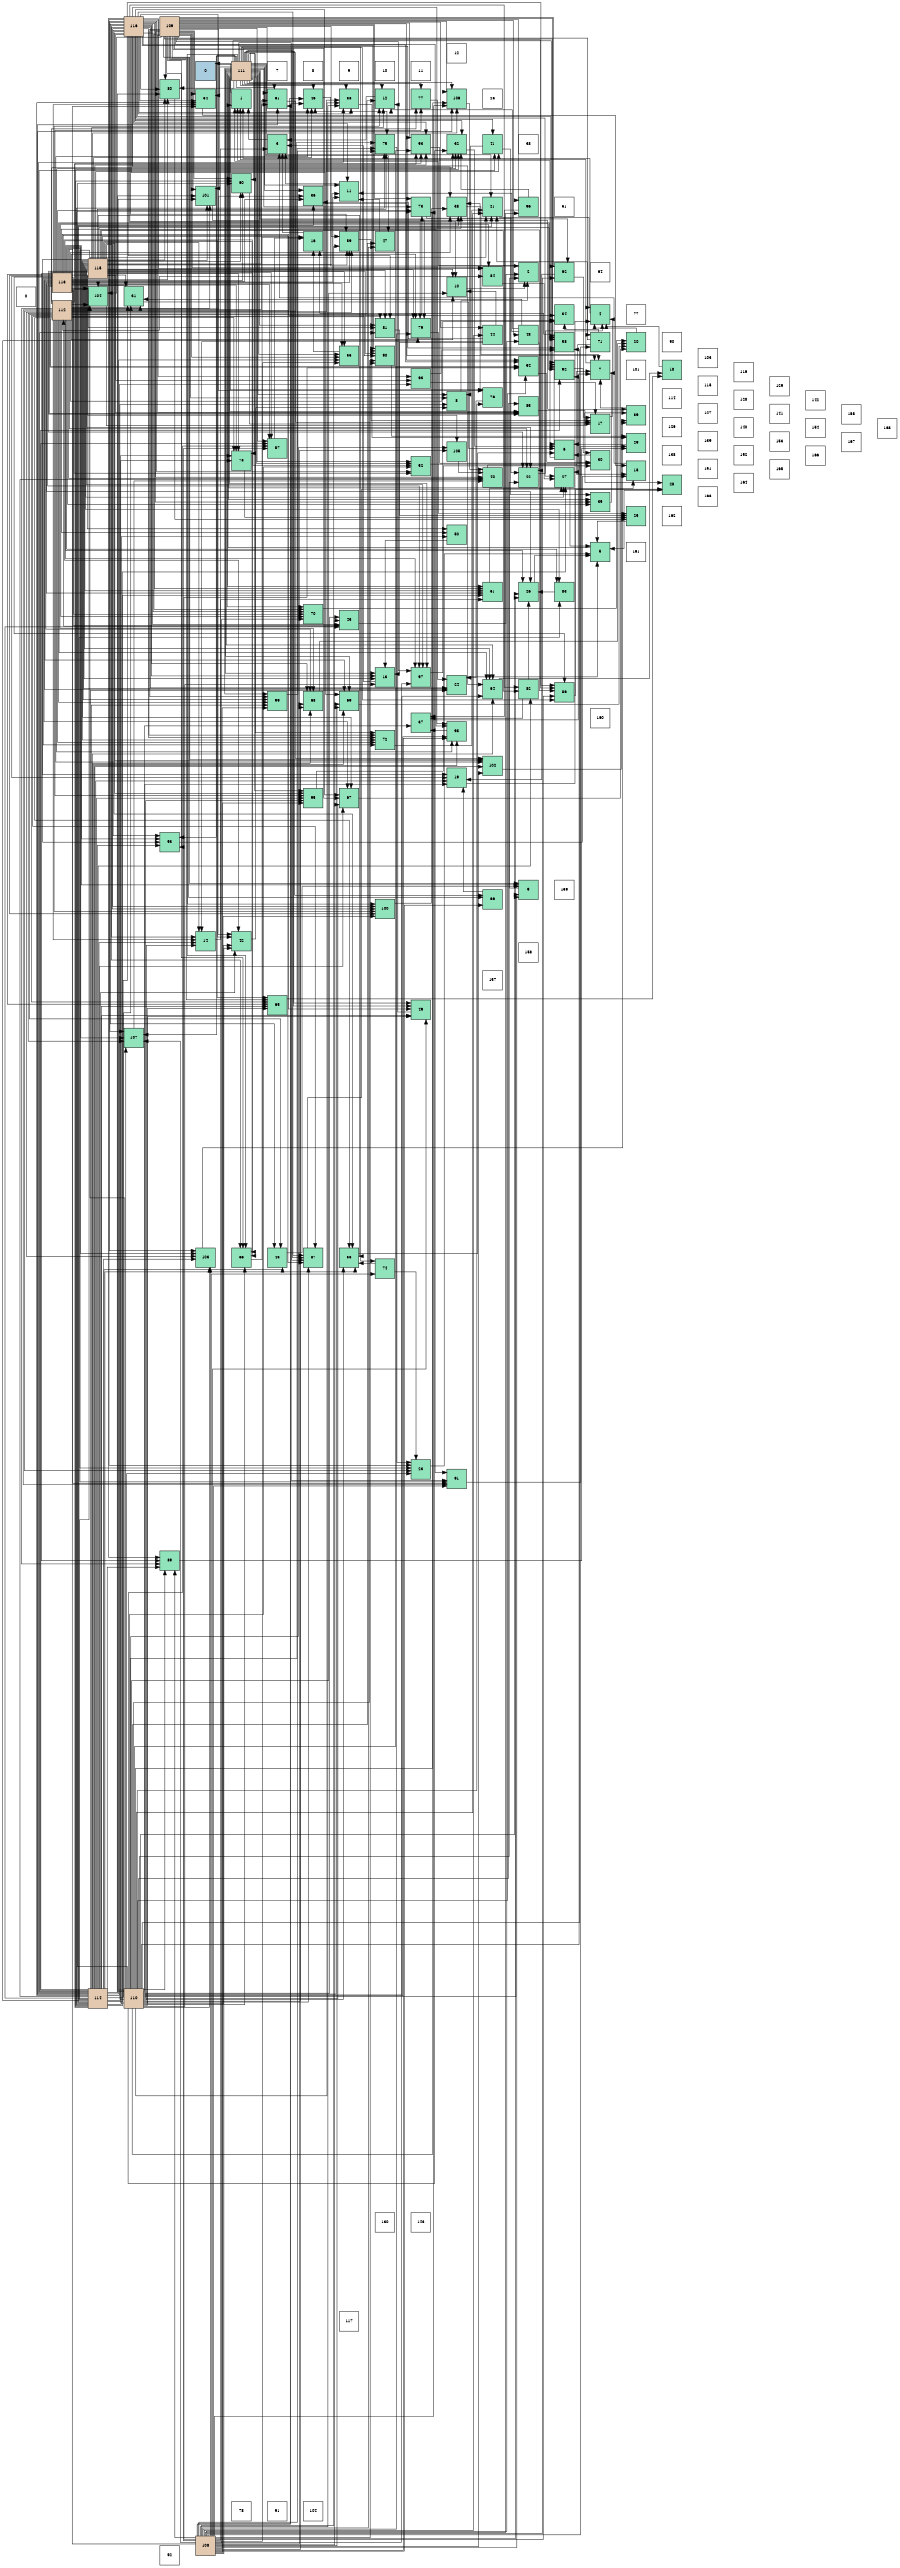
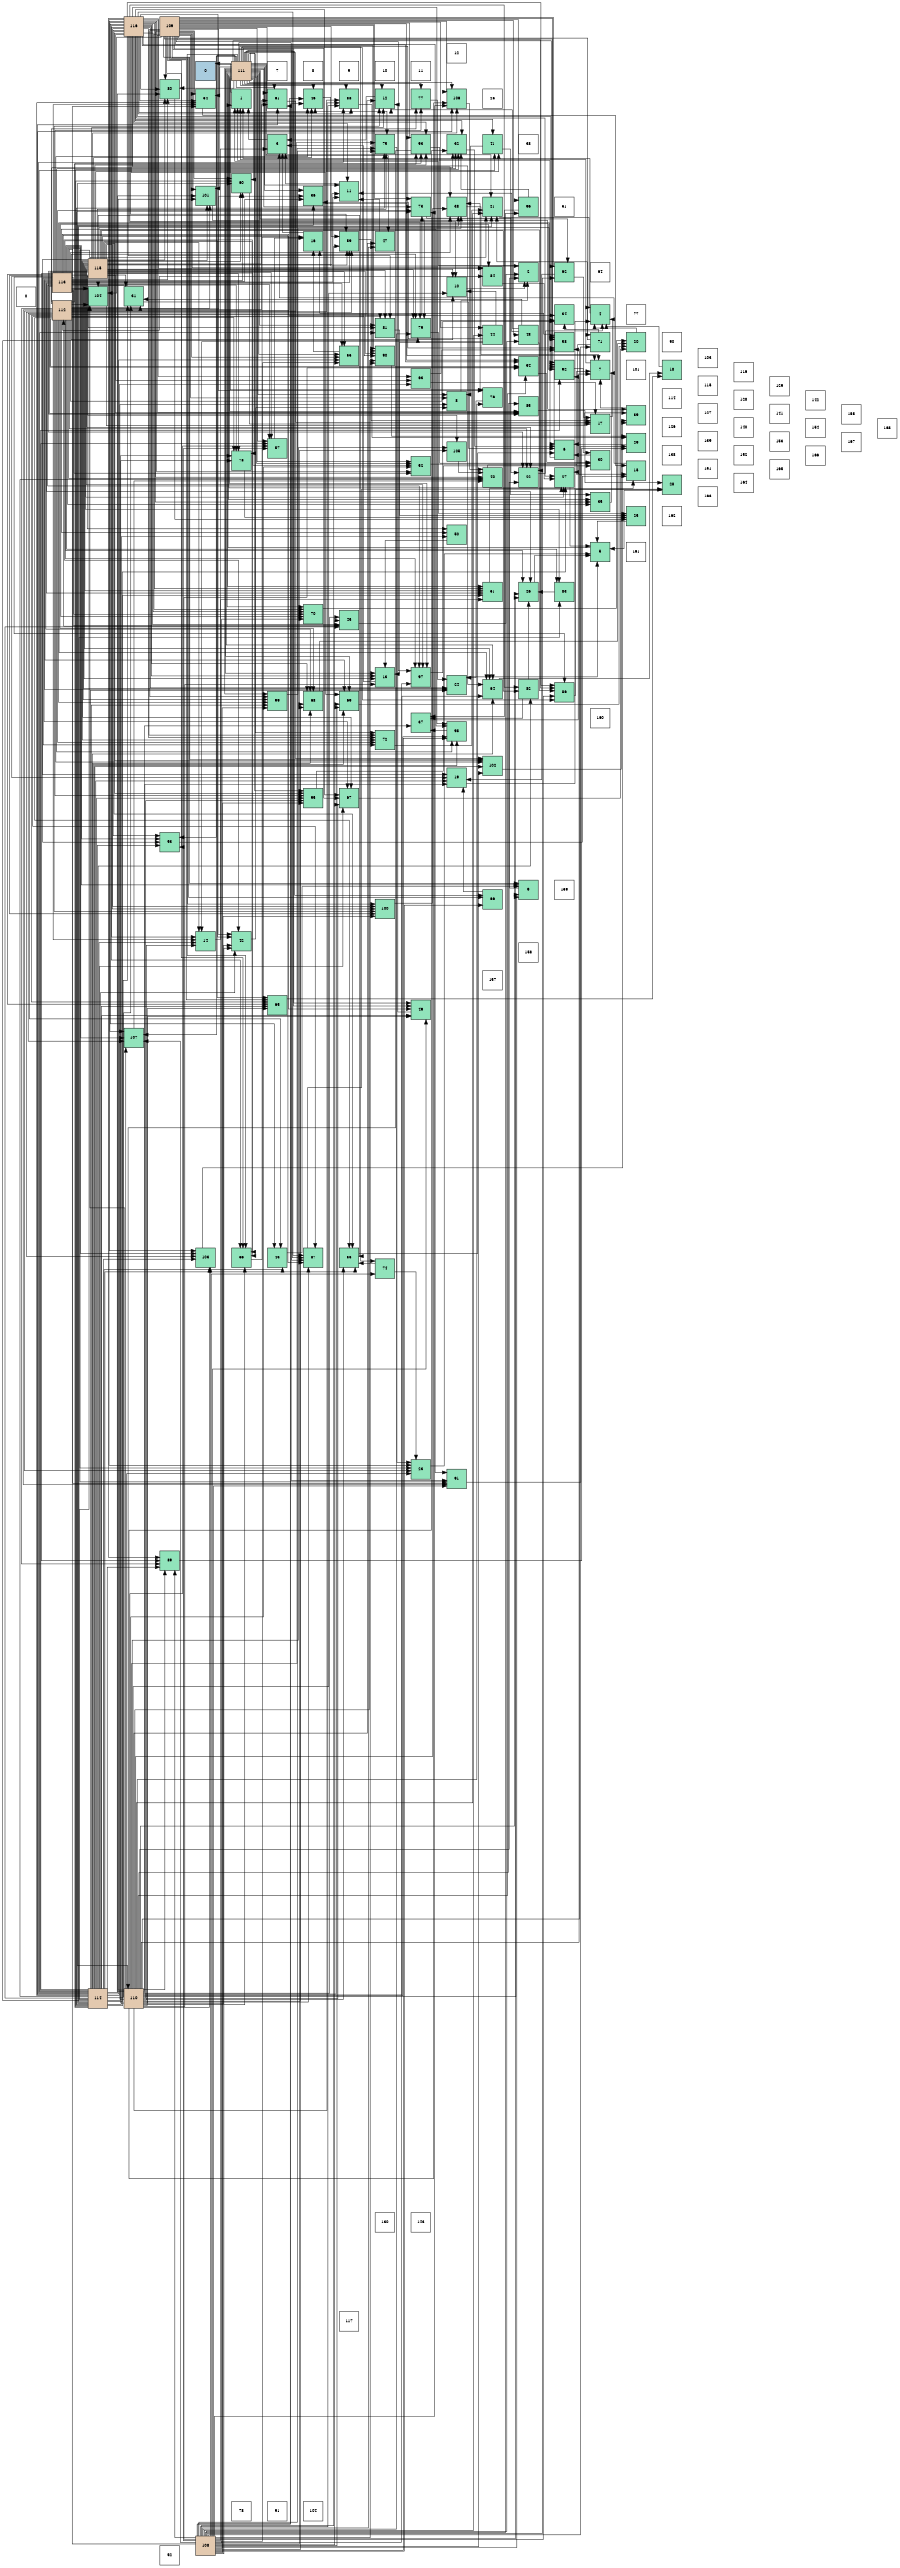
(396, 1195) -> (171, 1128)
